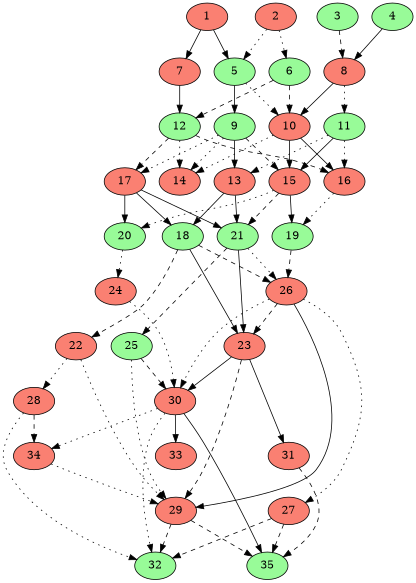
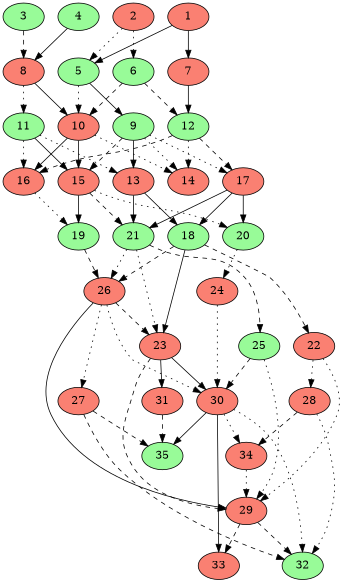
(241, 287) -> (146, 288)
(216, 535) -> (234, 535)
